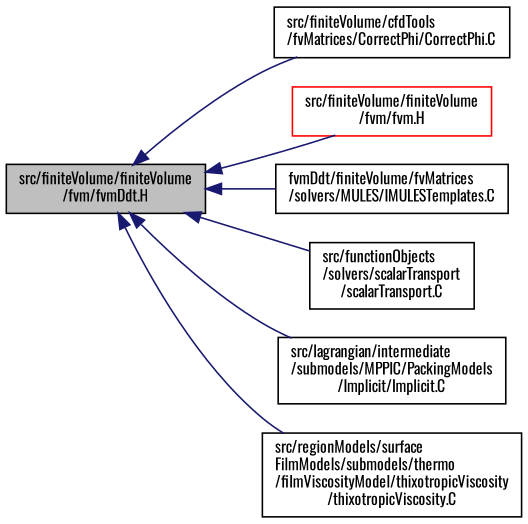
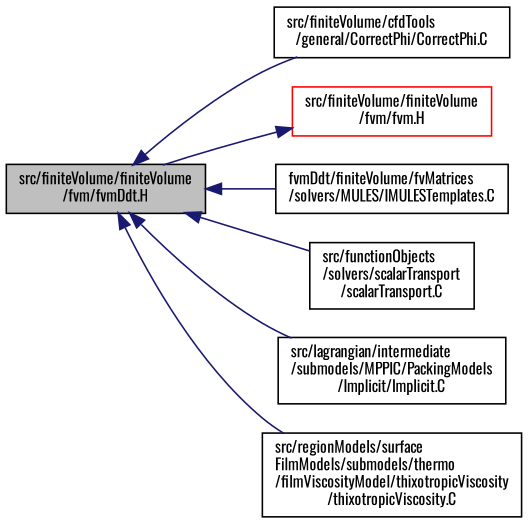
(392, 32) -> (392, 32)
(278, 153) -> (220, 148)
